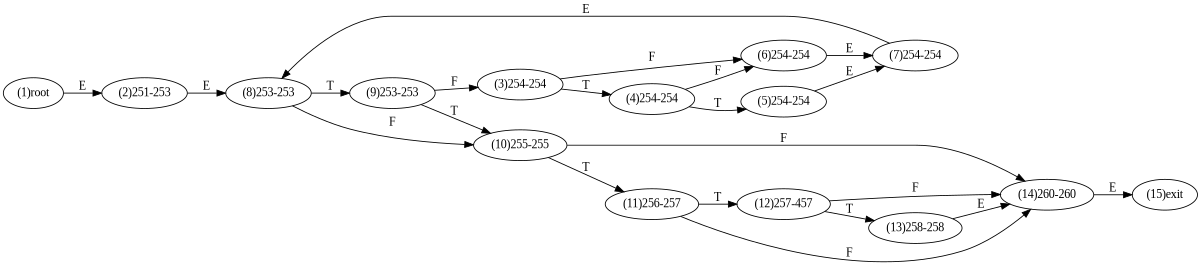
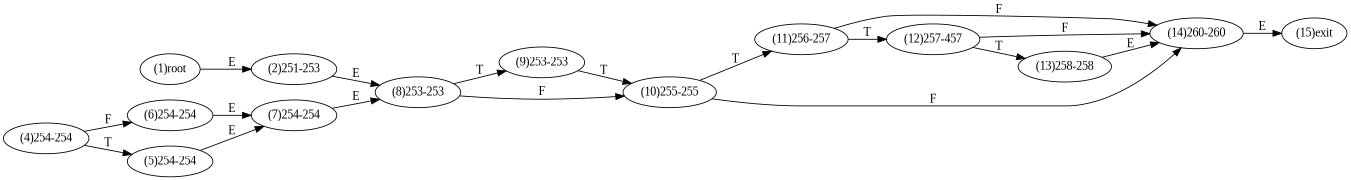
(520, 85) -> none
